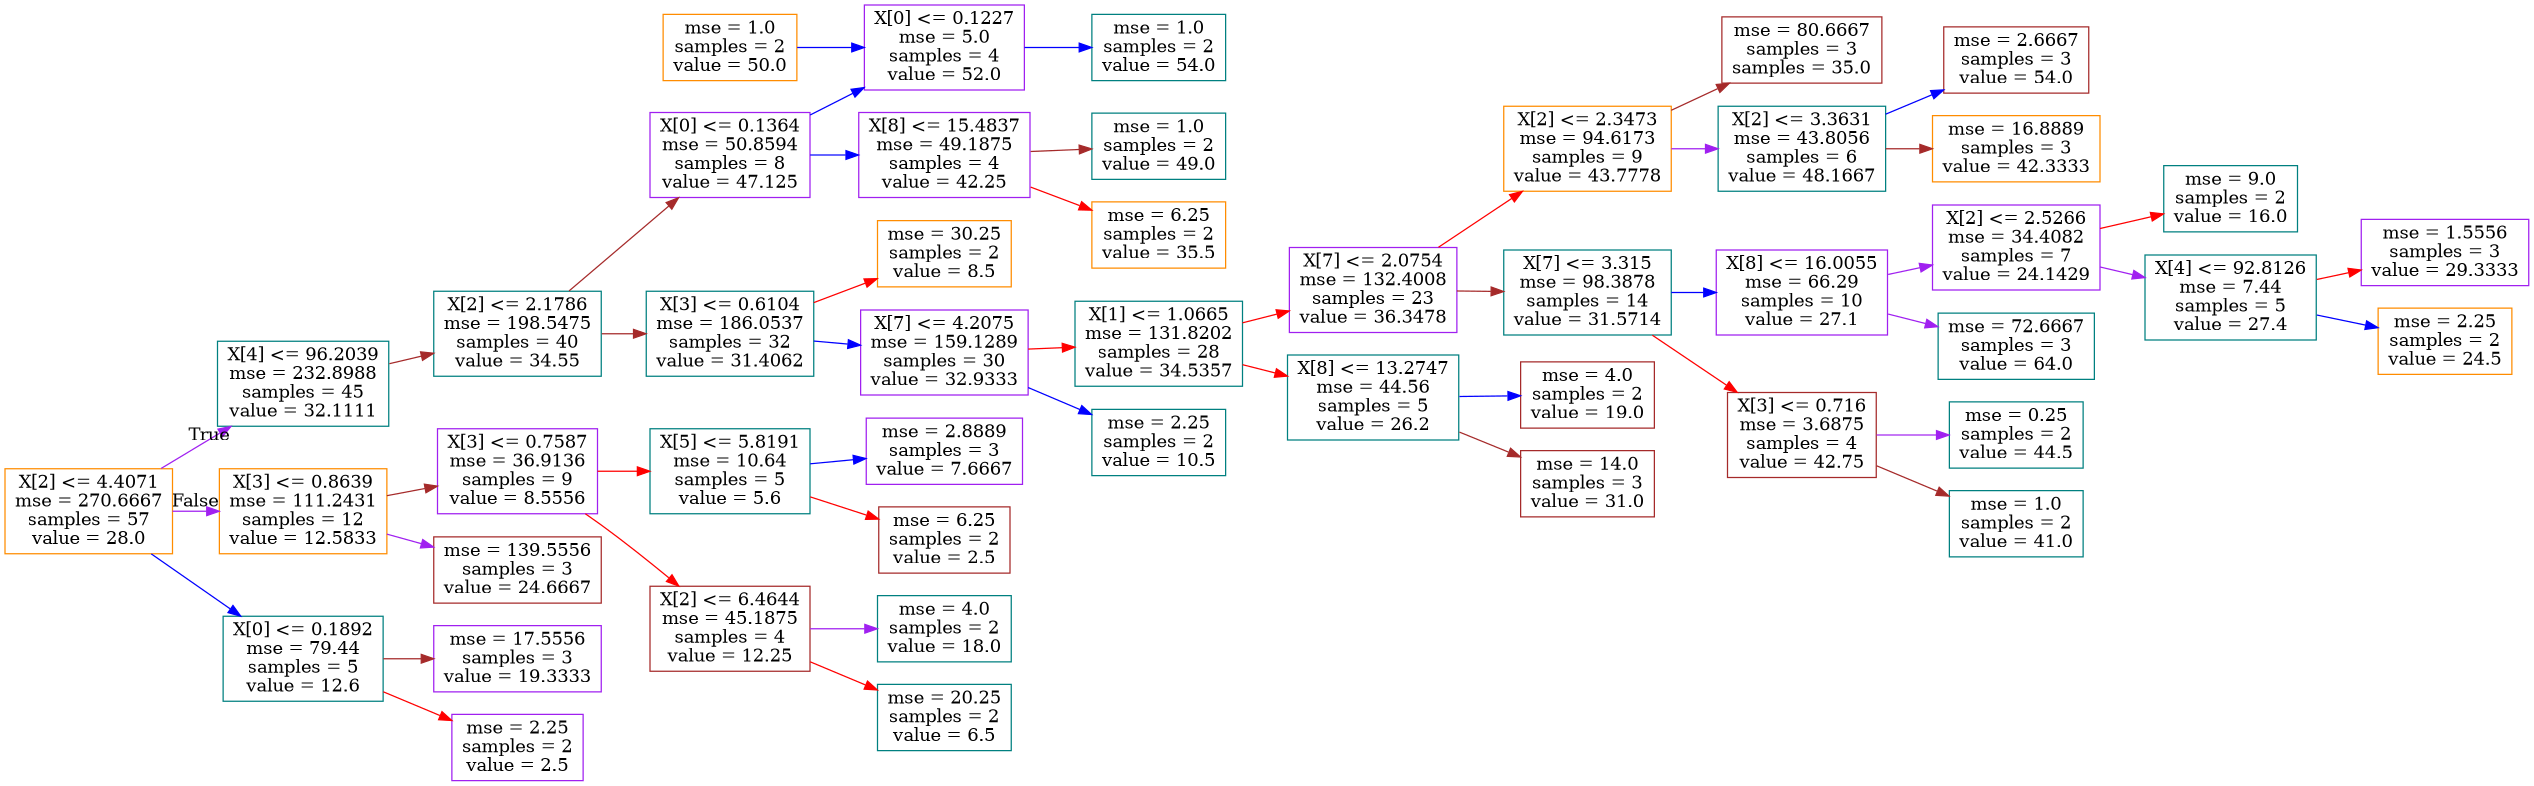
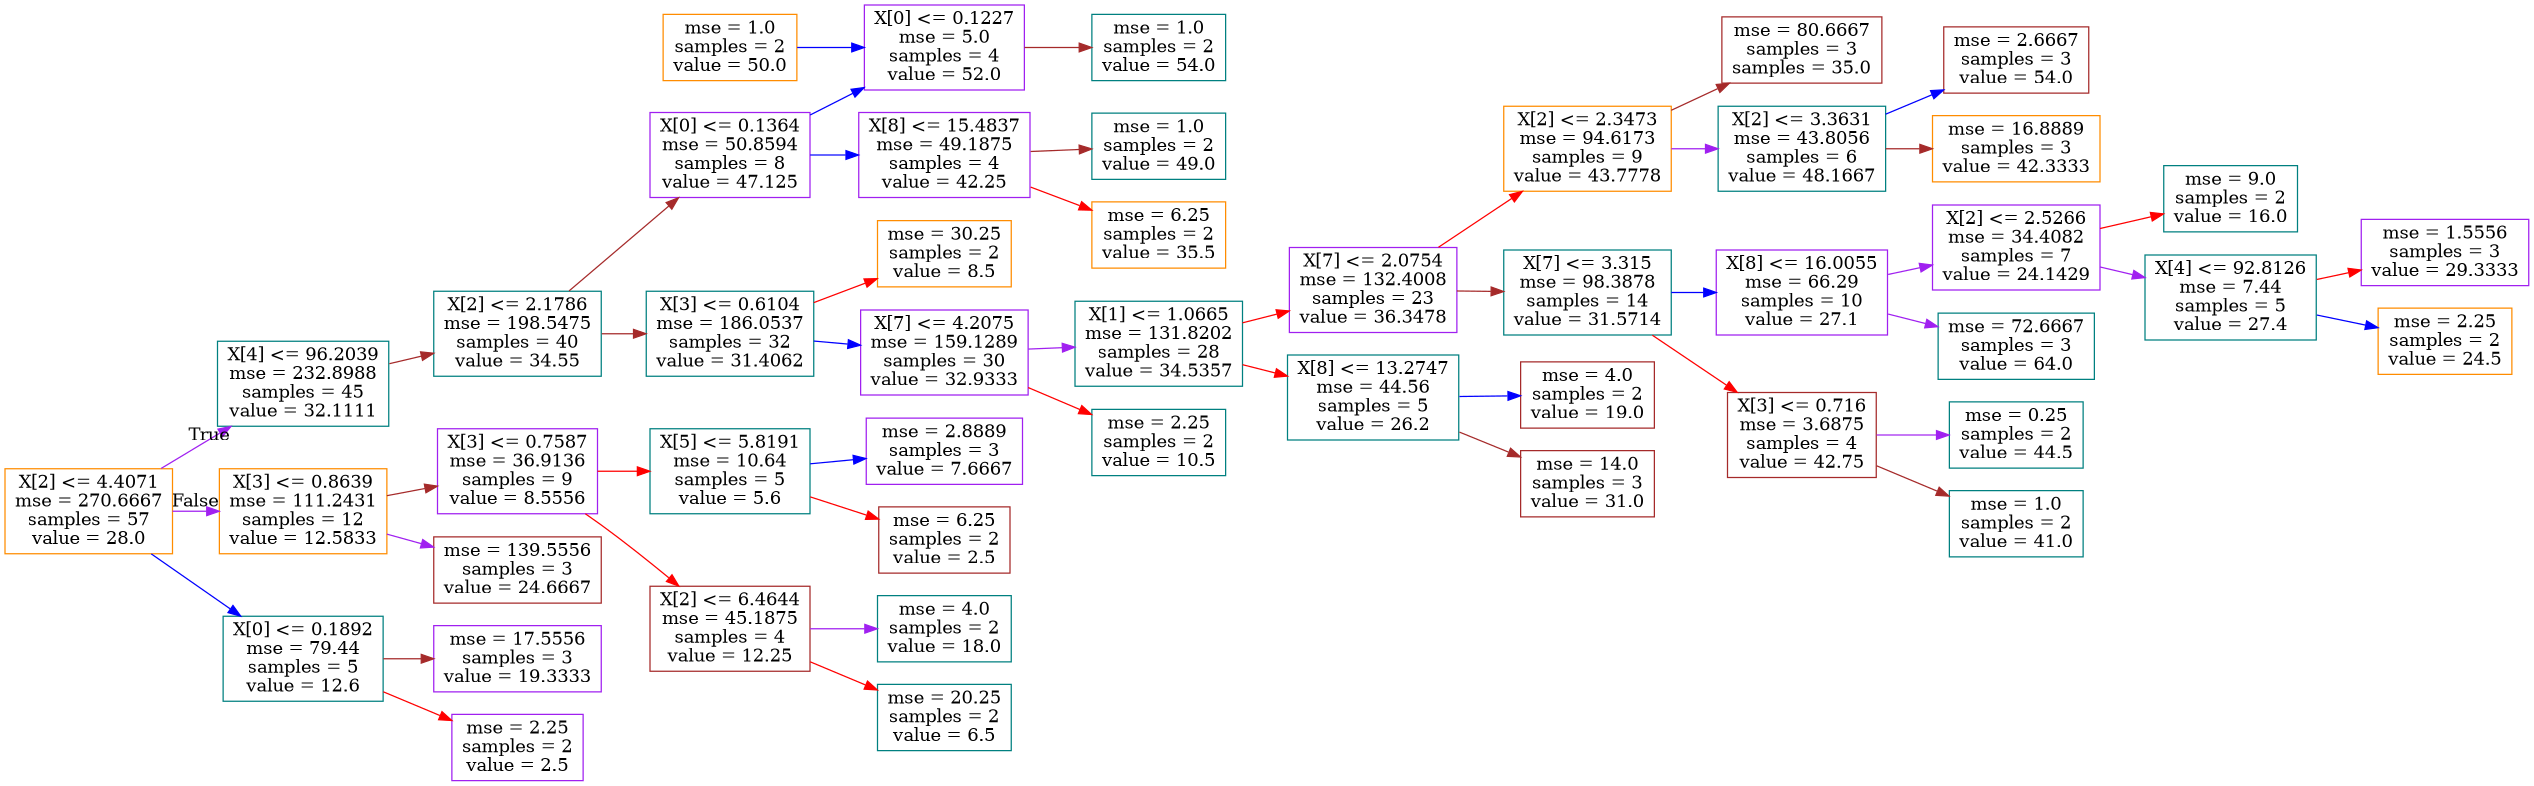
(1052, 48) -> (1052, 48)
(1045, 348) -> (1045, 348)
(1054, 399) -> (1054, 399)
